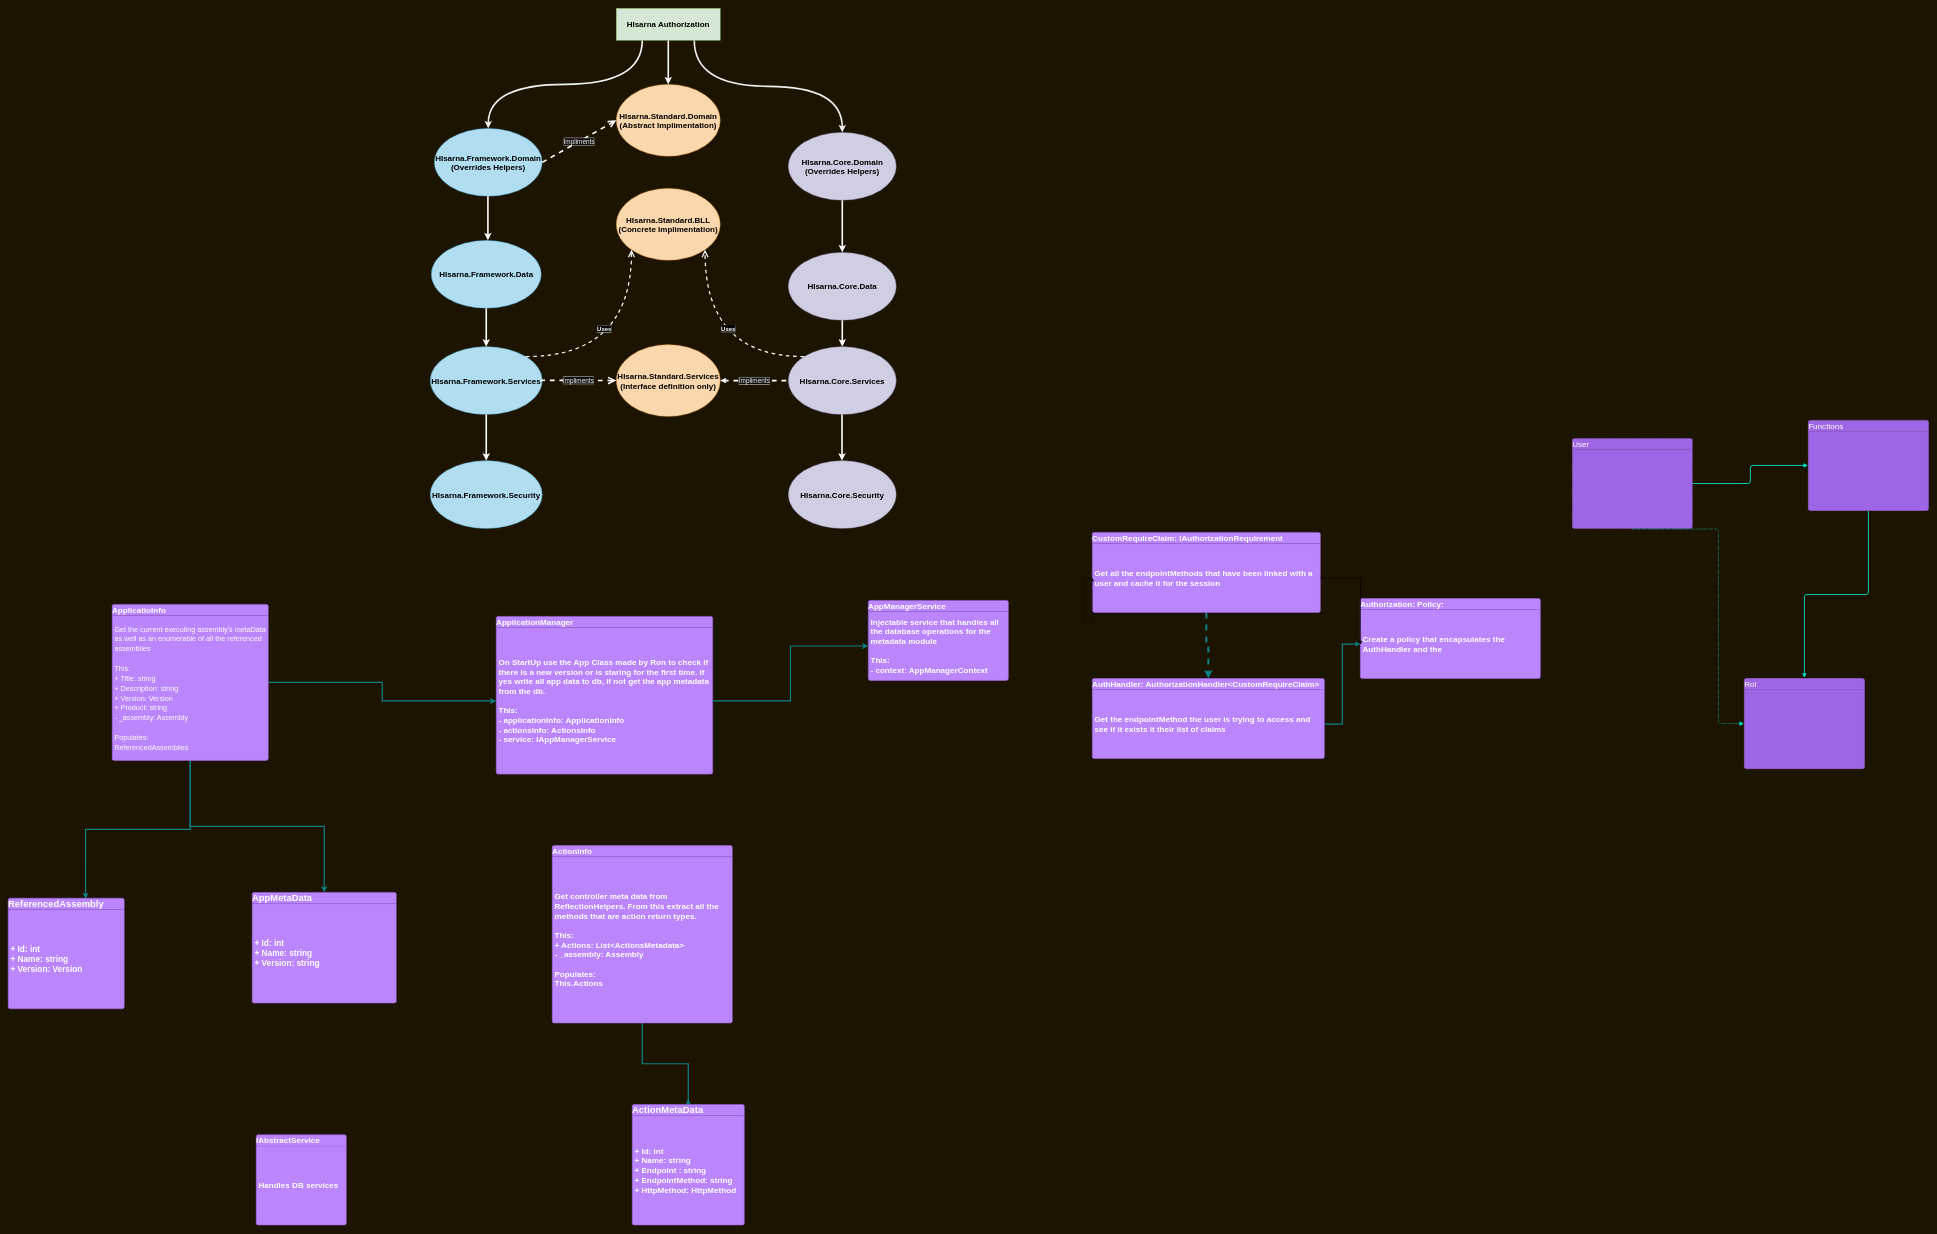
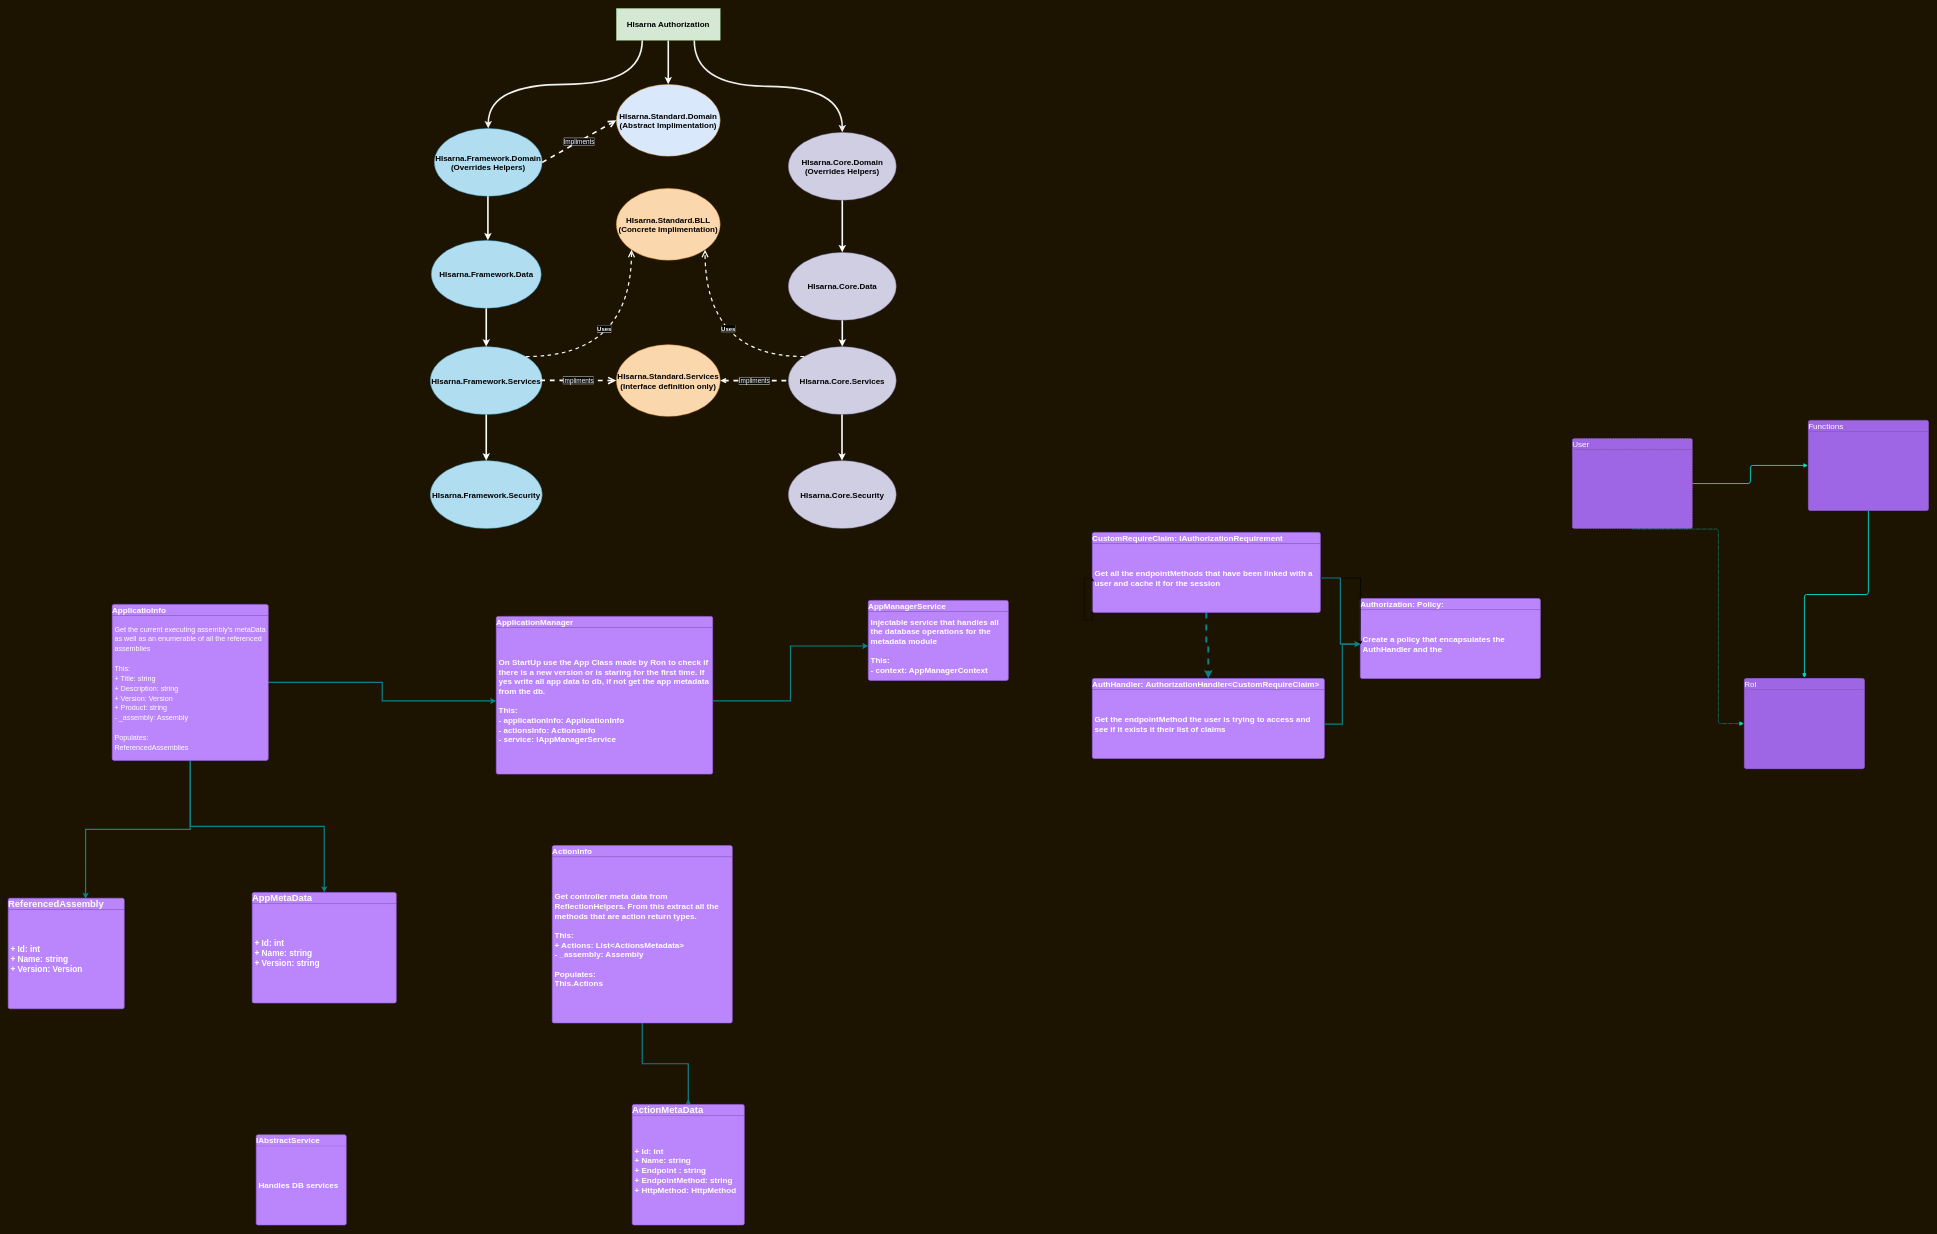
(668, 120) -> (668, 120)
none -> (1340, 611)
